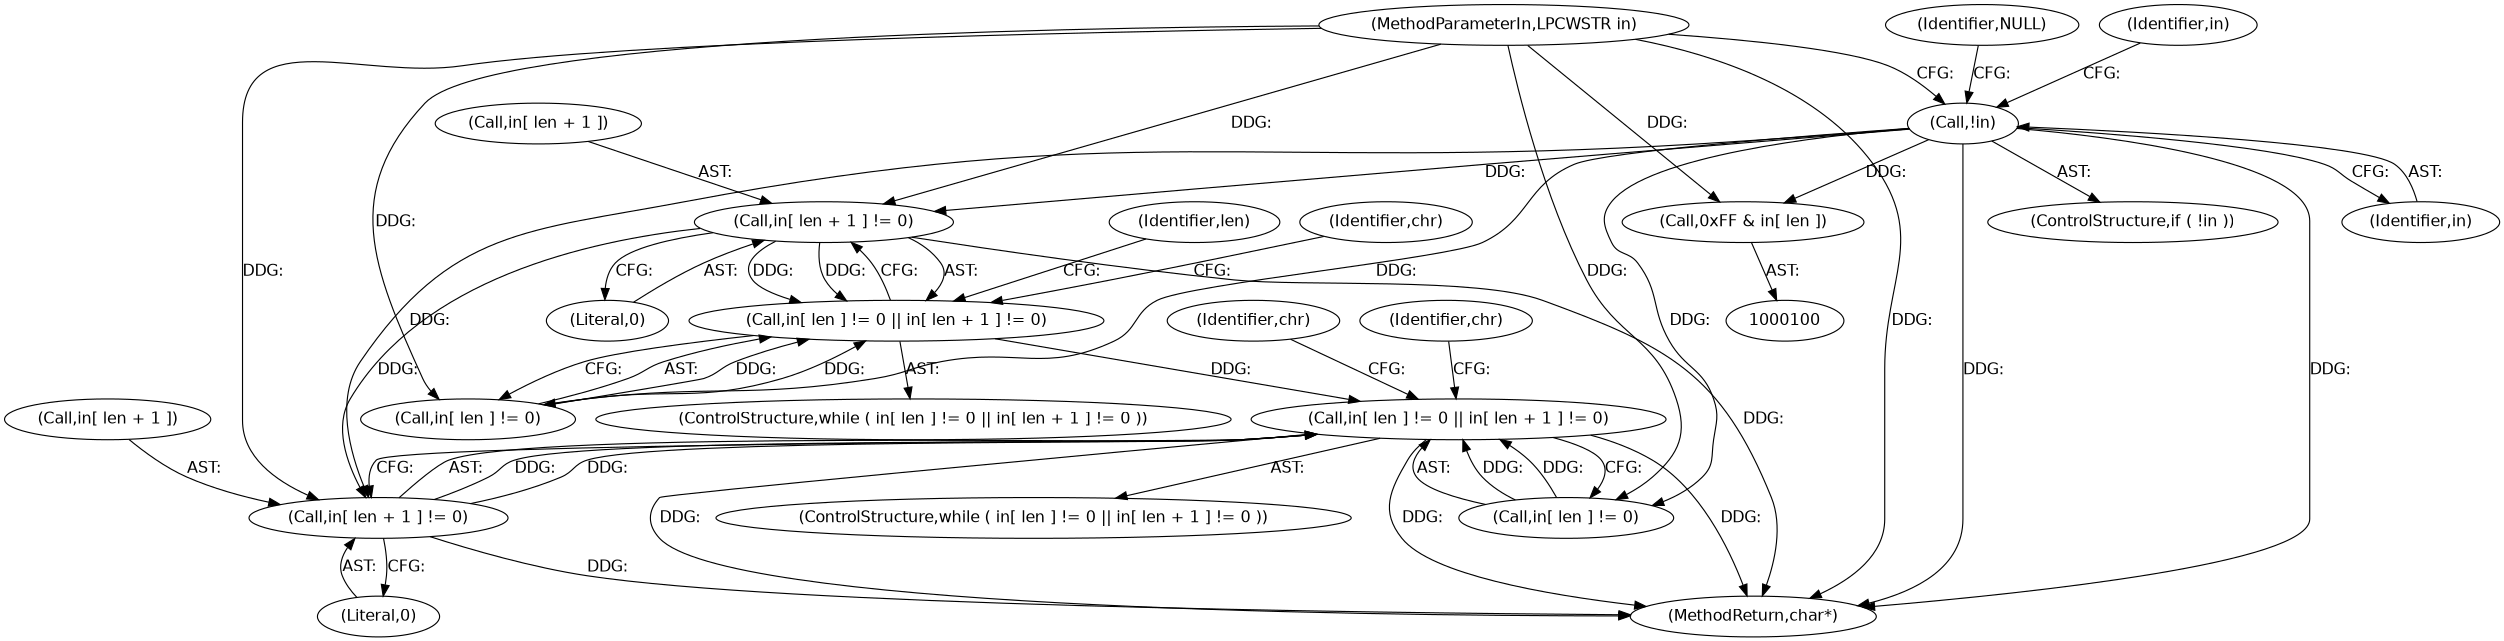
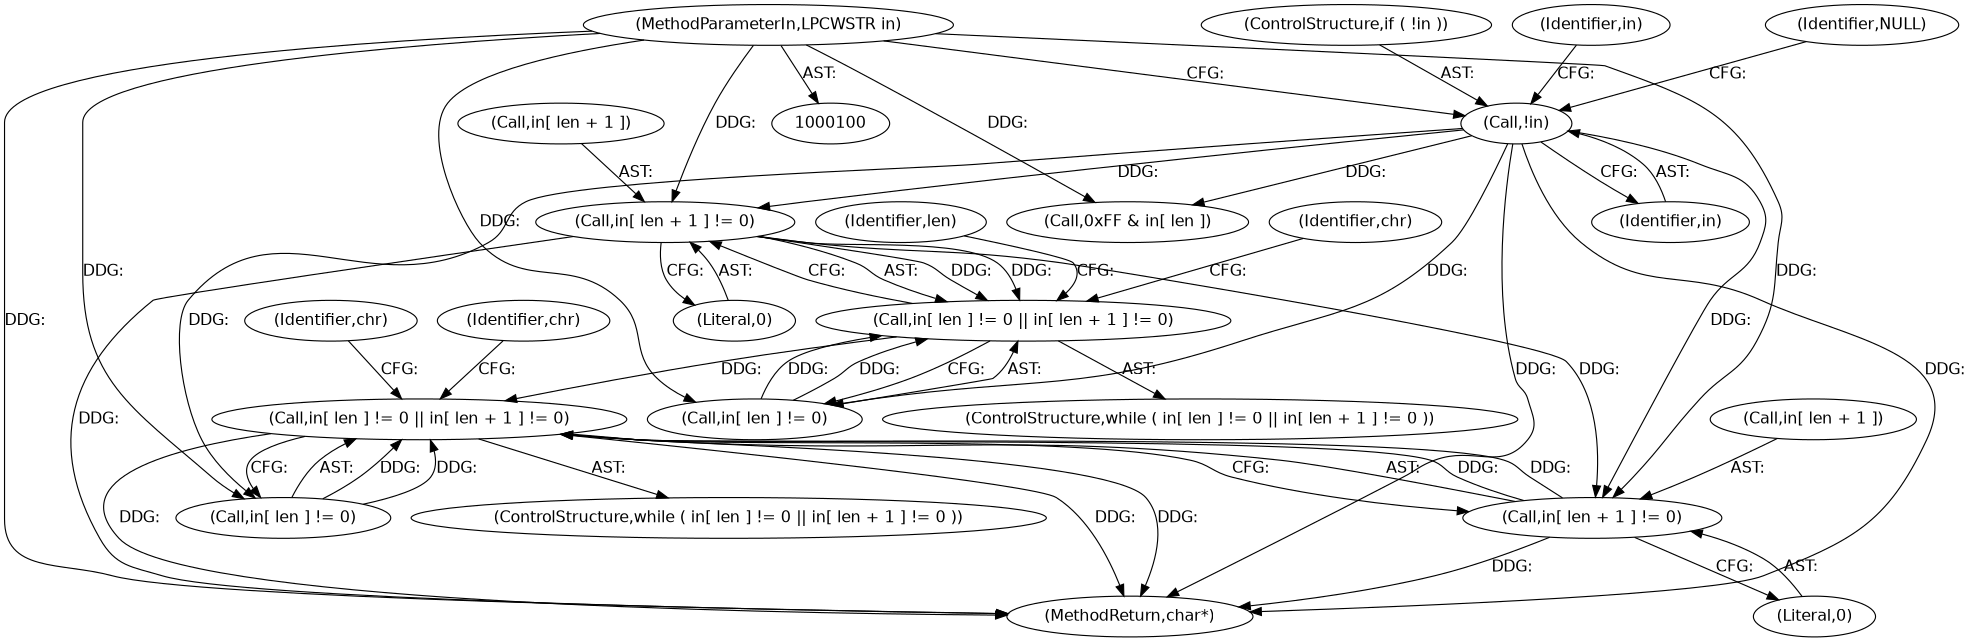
(2041, 169) -> (1428, 73)
(1762, 266) -> (797, 70)
